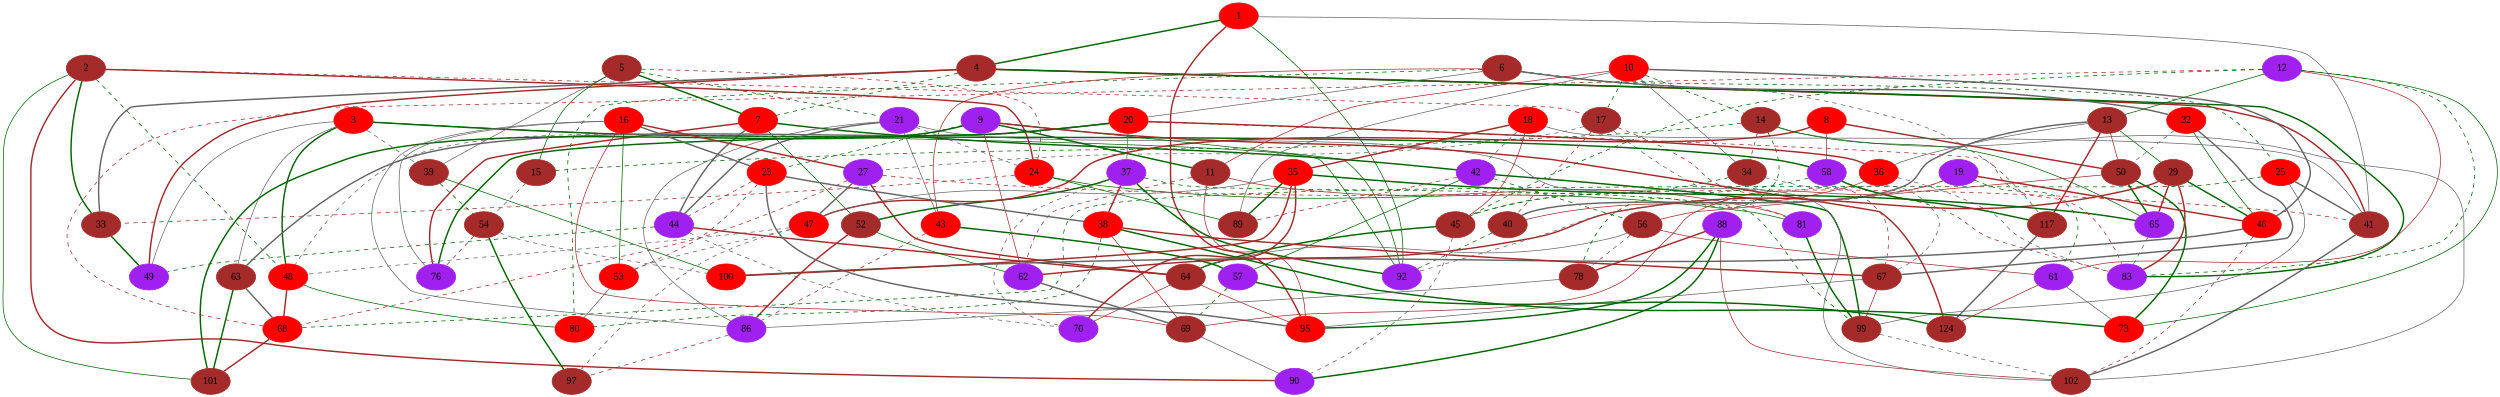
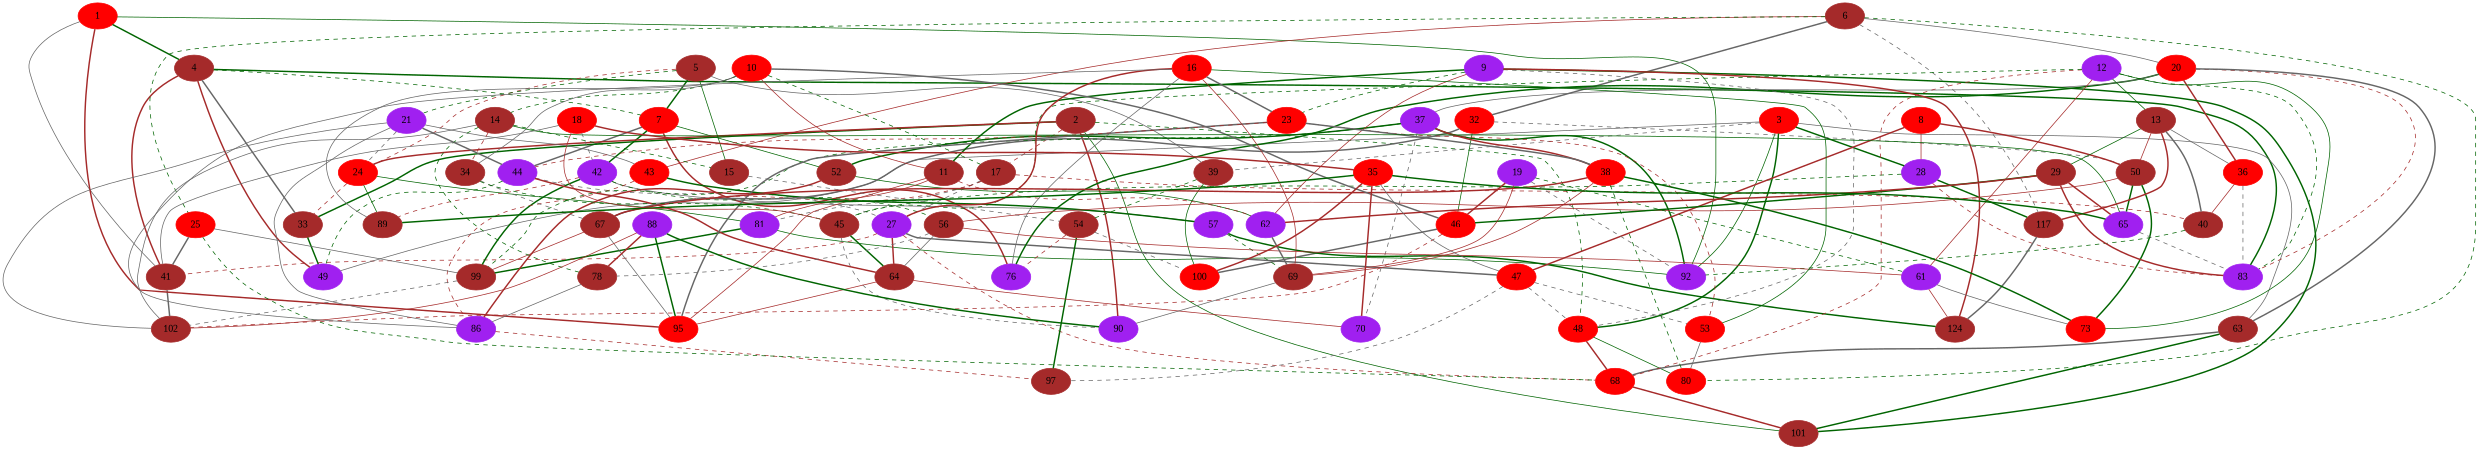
(1232, 147) -> (1177, 259)
(1827, 173) -> (1921, 173)
(1357, 225) -> (902, 206)
(860, 295) -> (707, 194)
